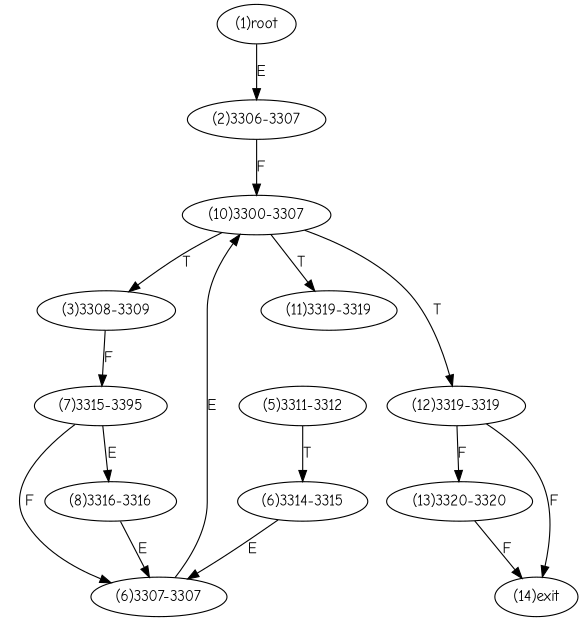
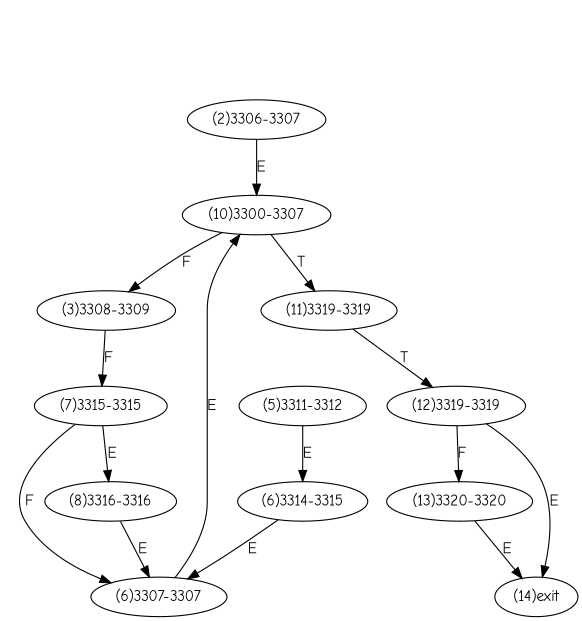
(257, 24) -> none
(262, 167) -> (262, 167)
(187, 263) -> (187, 263)
(398, 282) -> (388, 355)
(101, 406) -> (101, 406)
(308, 454) -> (308, 454)
(555, 501) -> (555, 501)
(507, 549) -> (507, 549)
